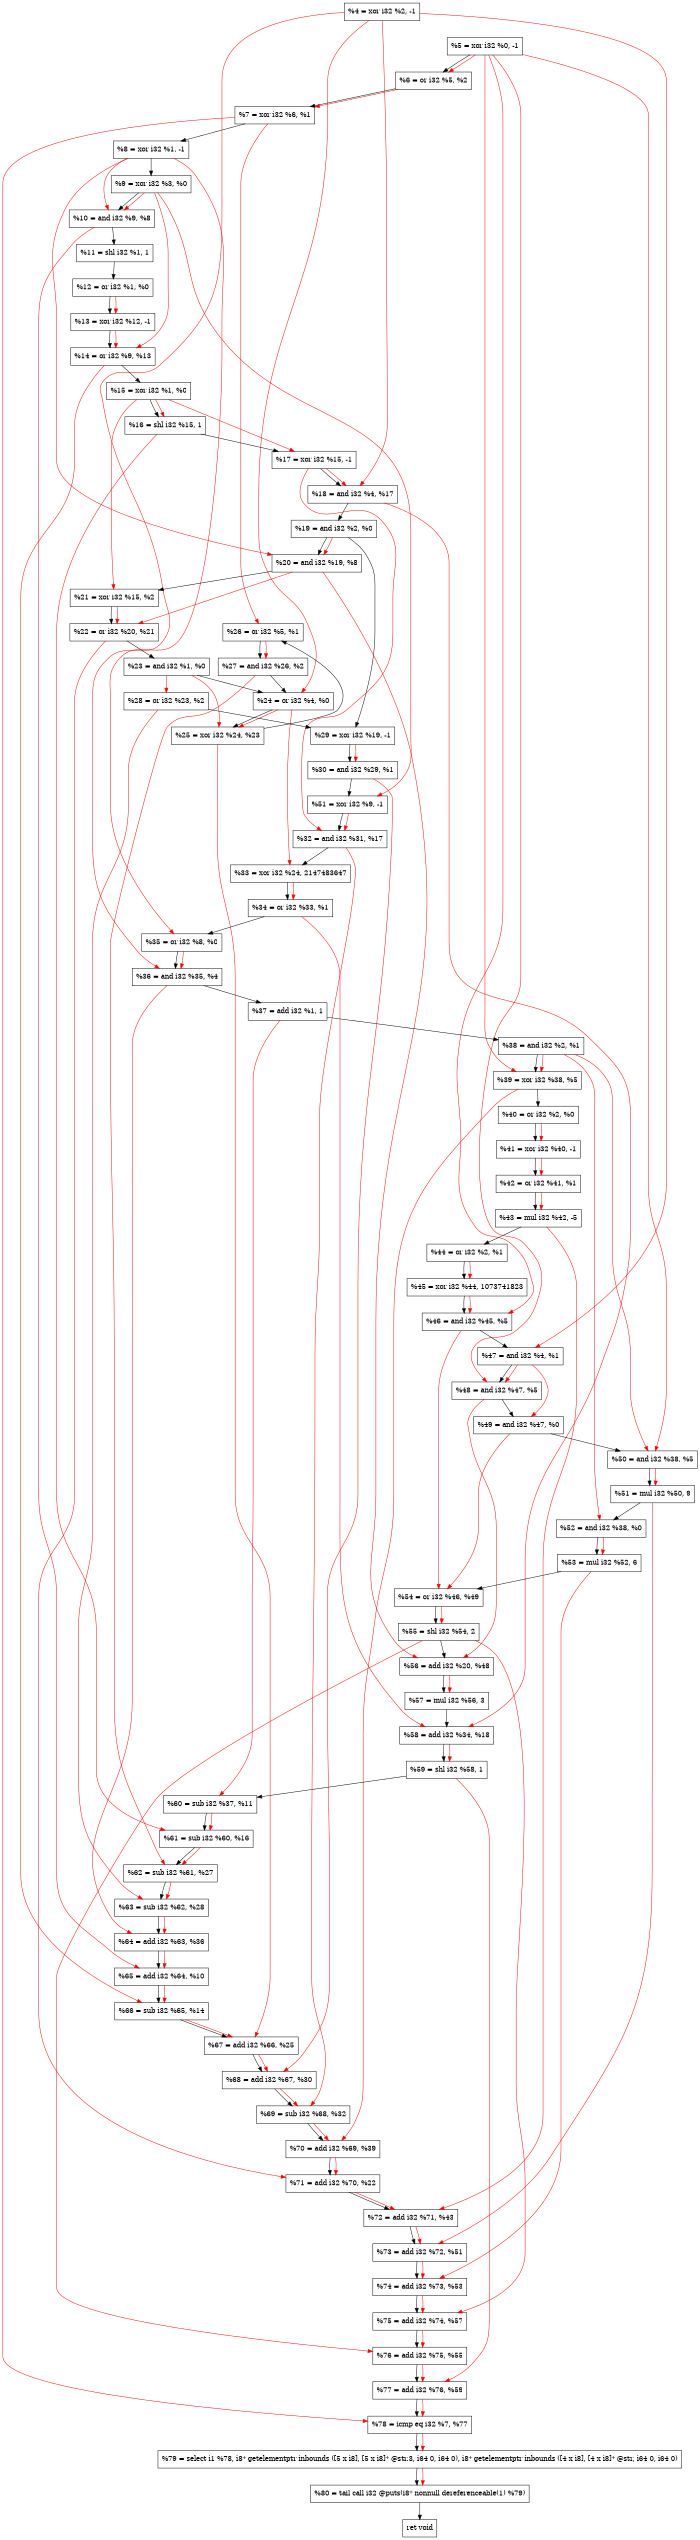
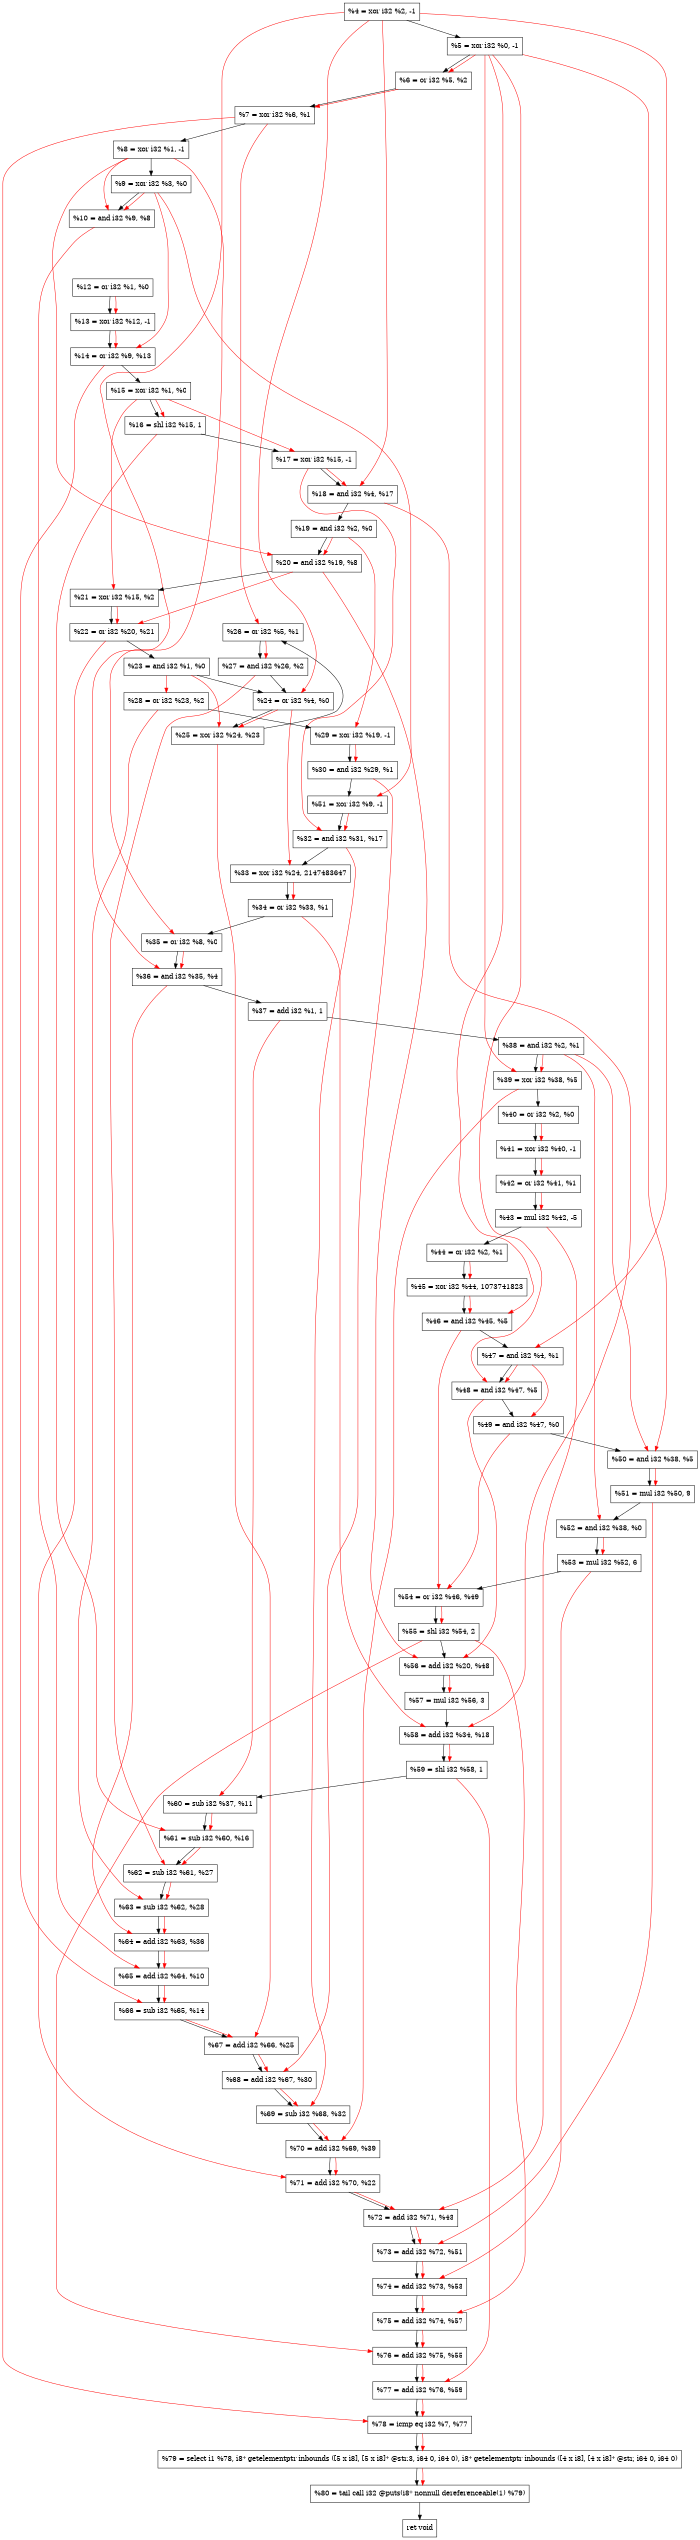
none -> (431, 28)
(115, 253) -> none
(375, 626) -> (375, 626)
